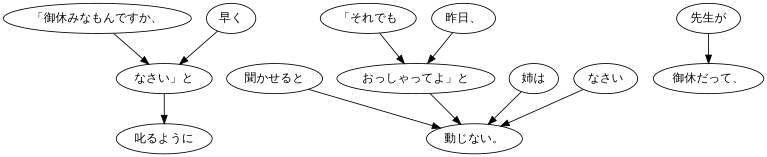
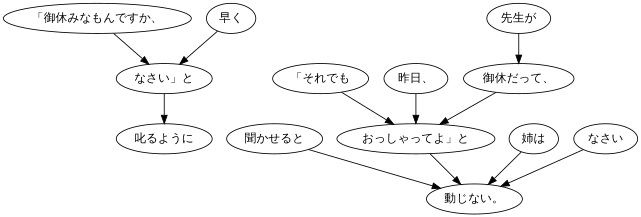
none -> (472, 106)
